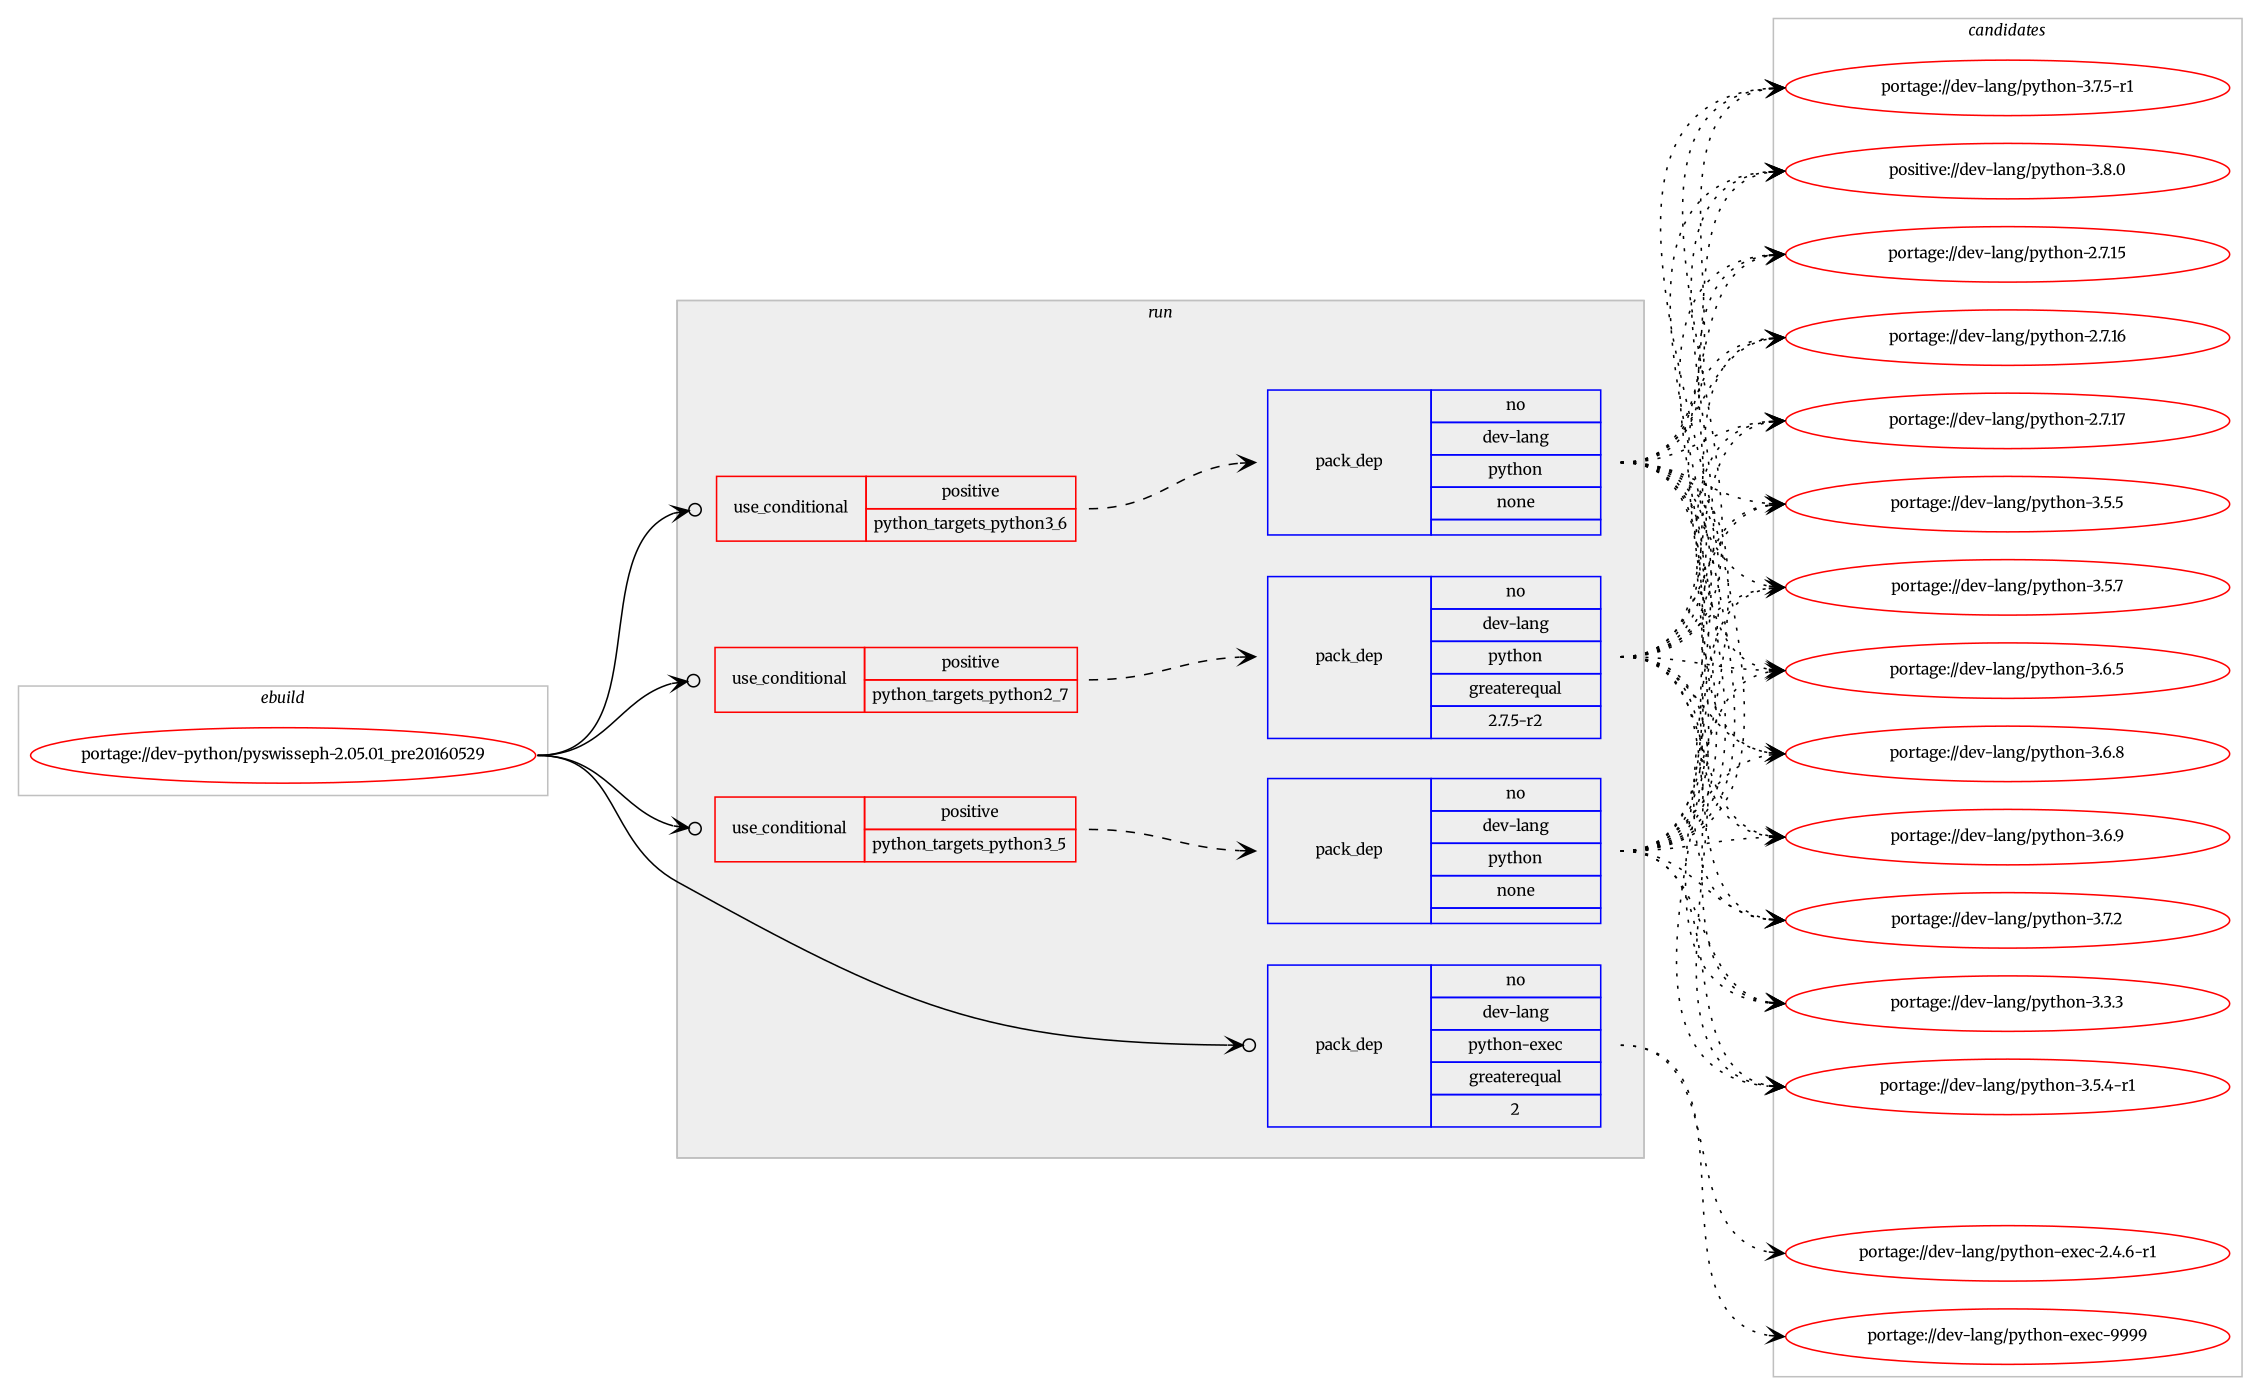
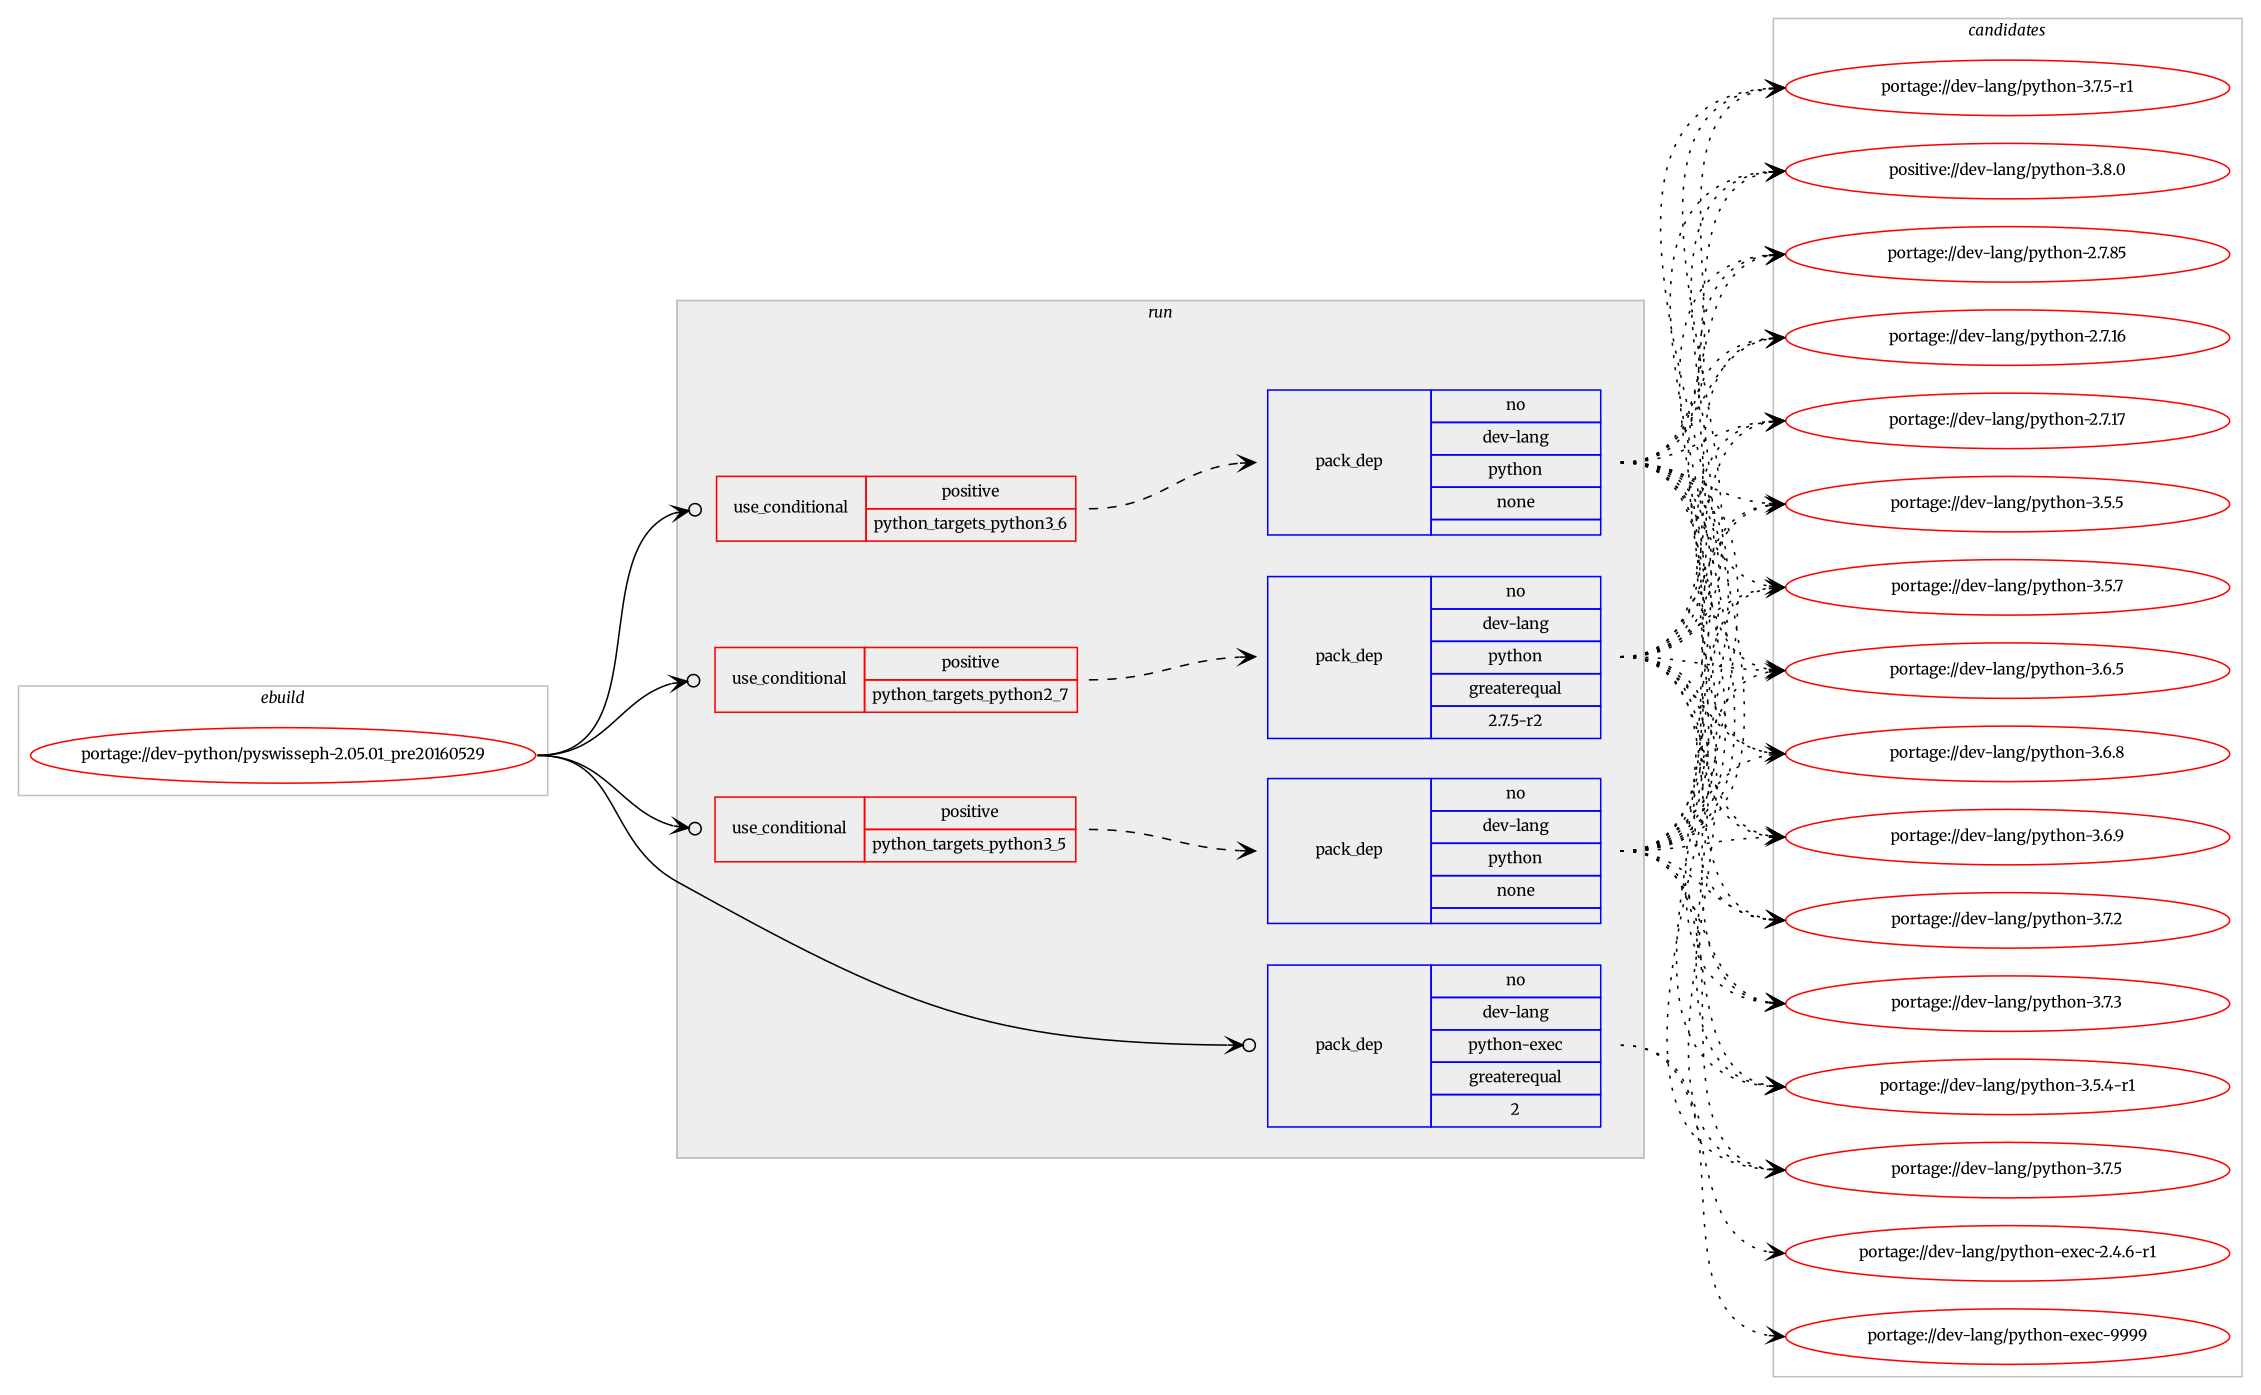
(2008, 254) -> (2008, 254)
(2008, 1004) -> (2008, 1004)
none -> (2008, 1170)
